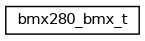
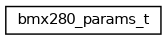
(73, 20) -> (83, 20)
